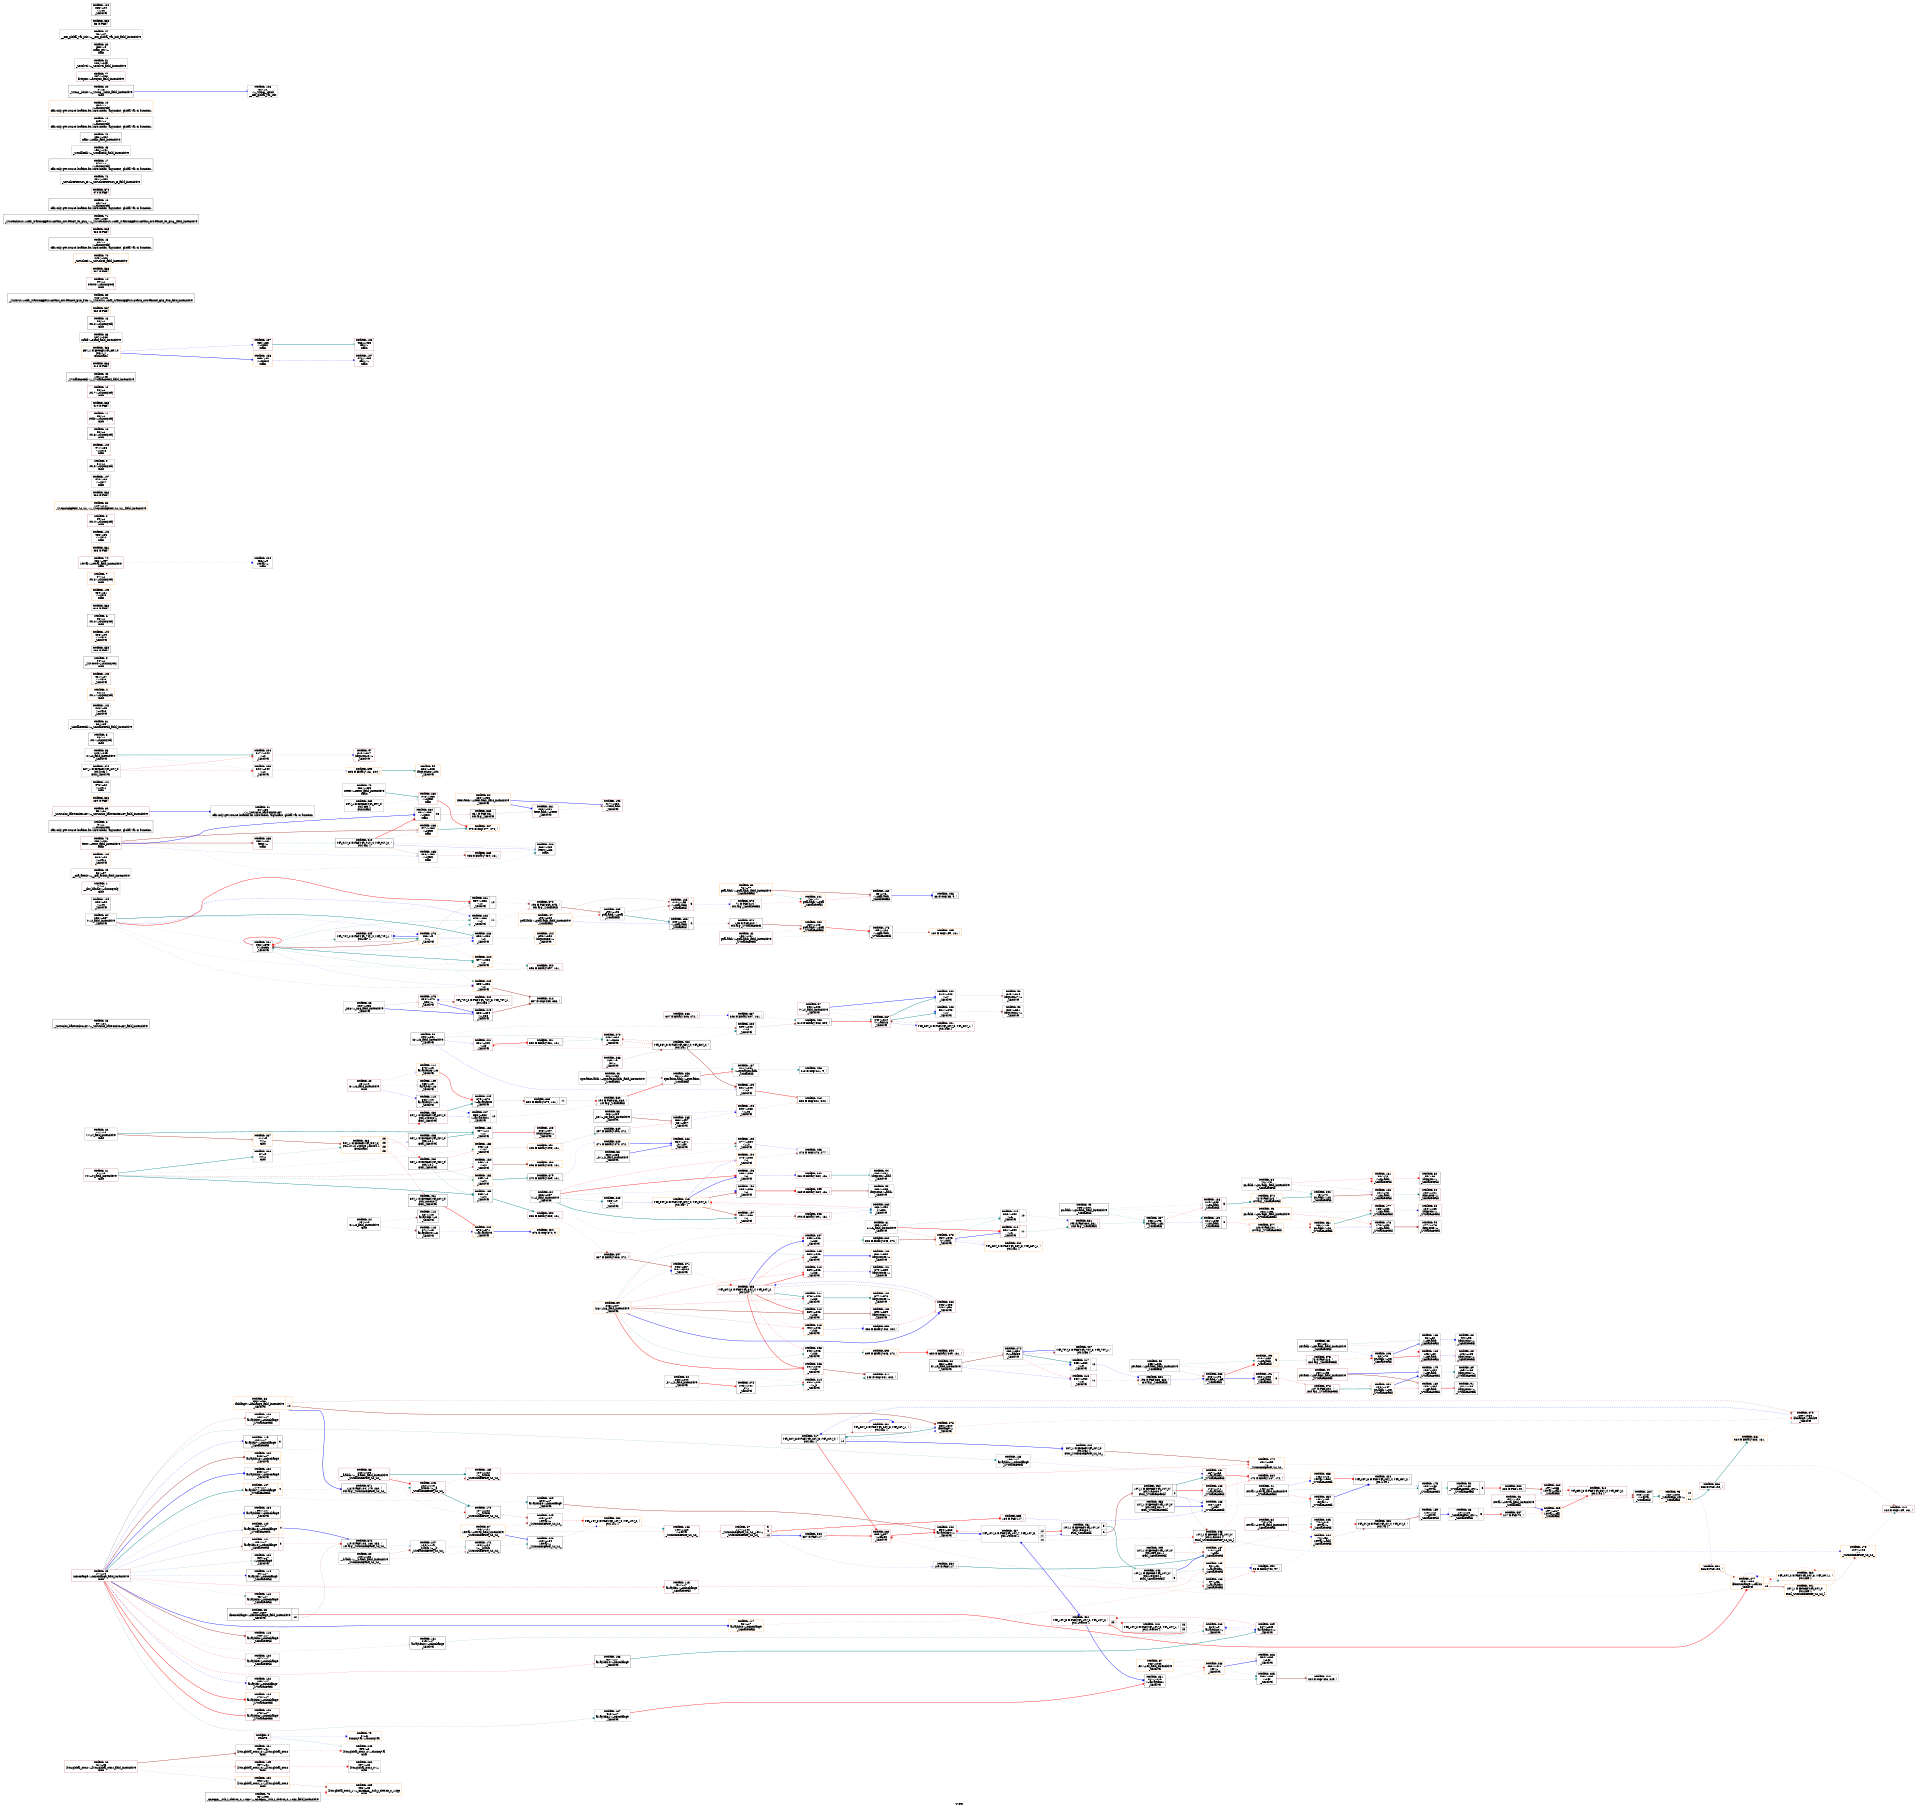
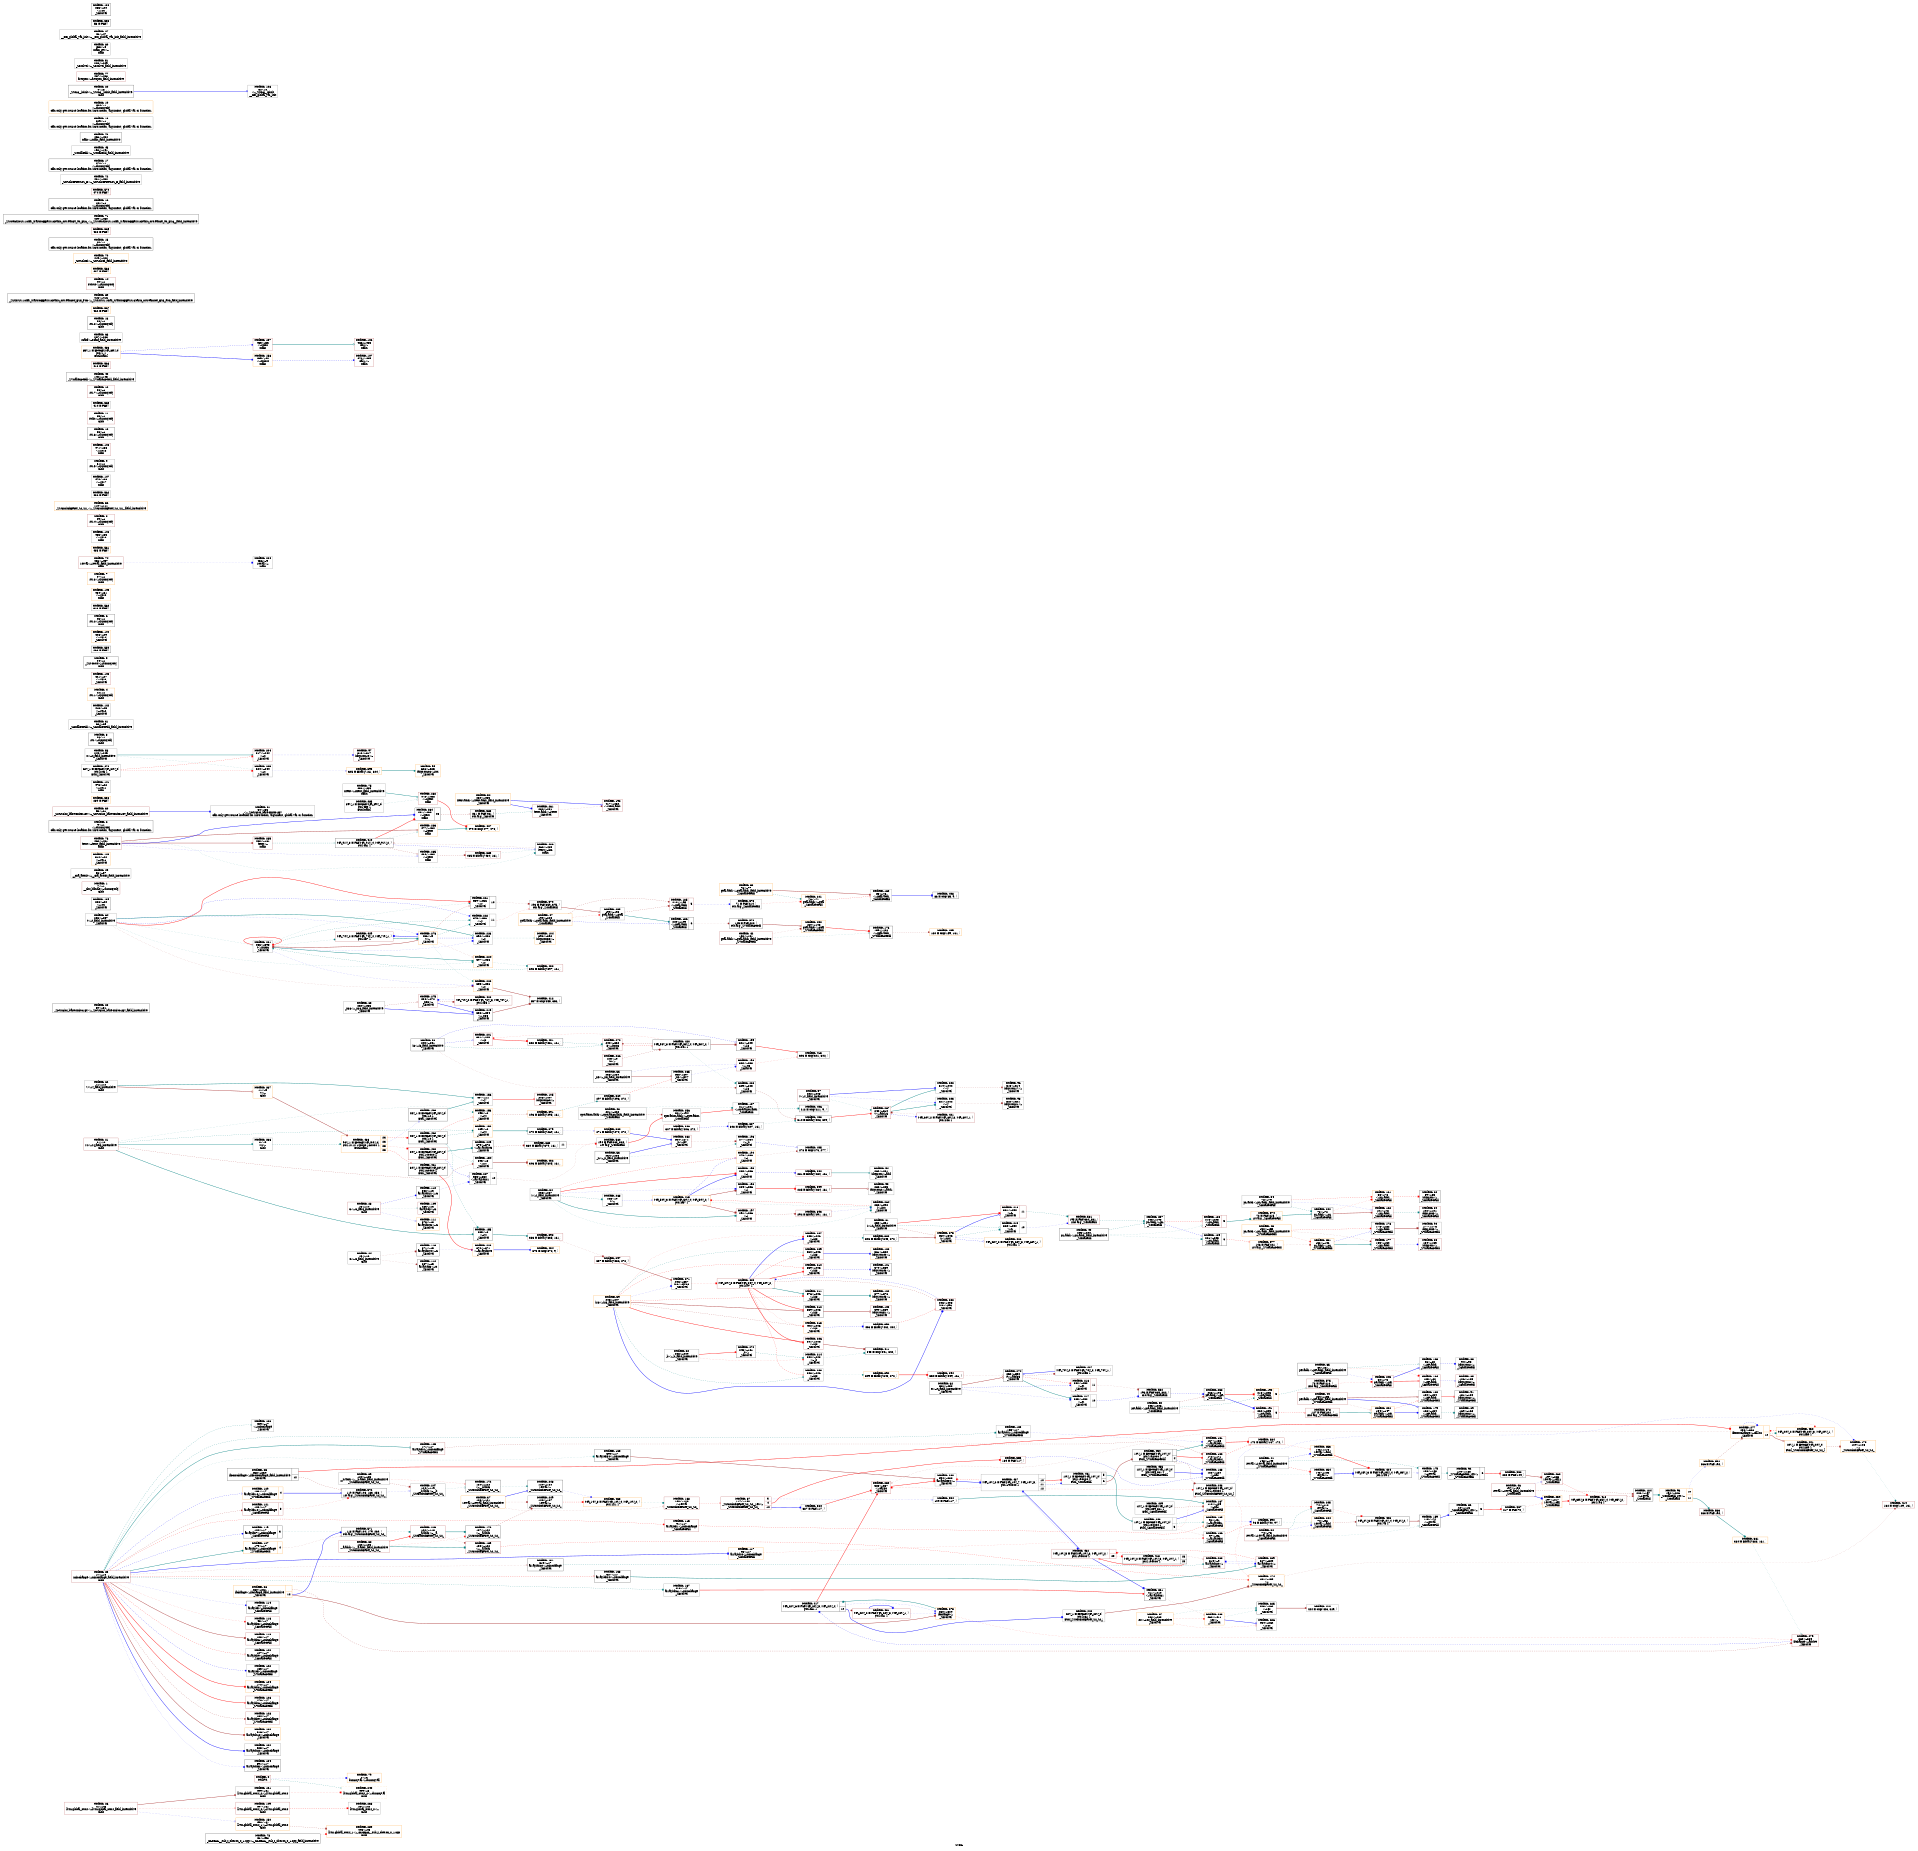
(452, 1089) -> none
none -> (428, 1449)
(187, 1588) -> (178, 1607)
